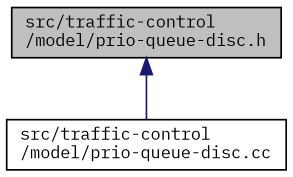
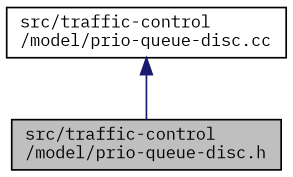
(146, 97) -> (146, 97)
